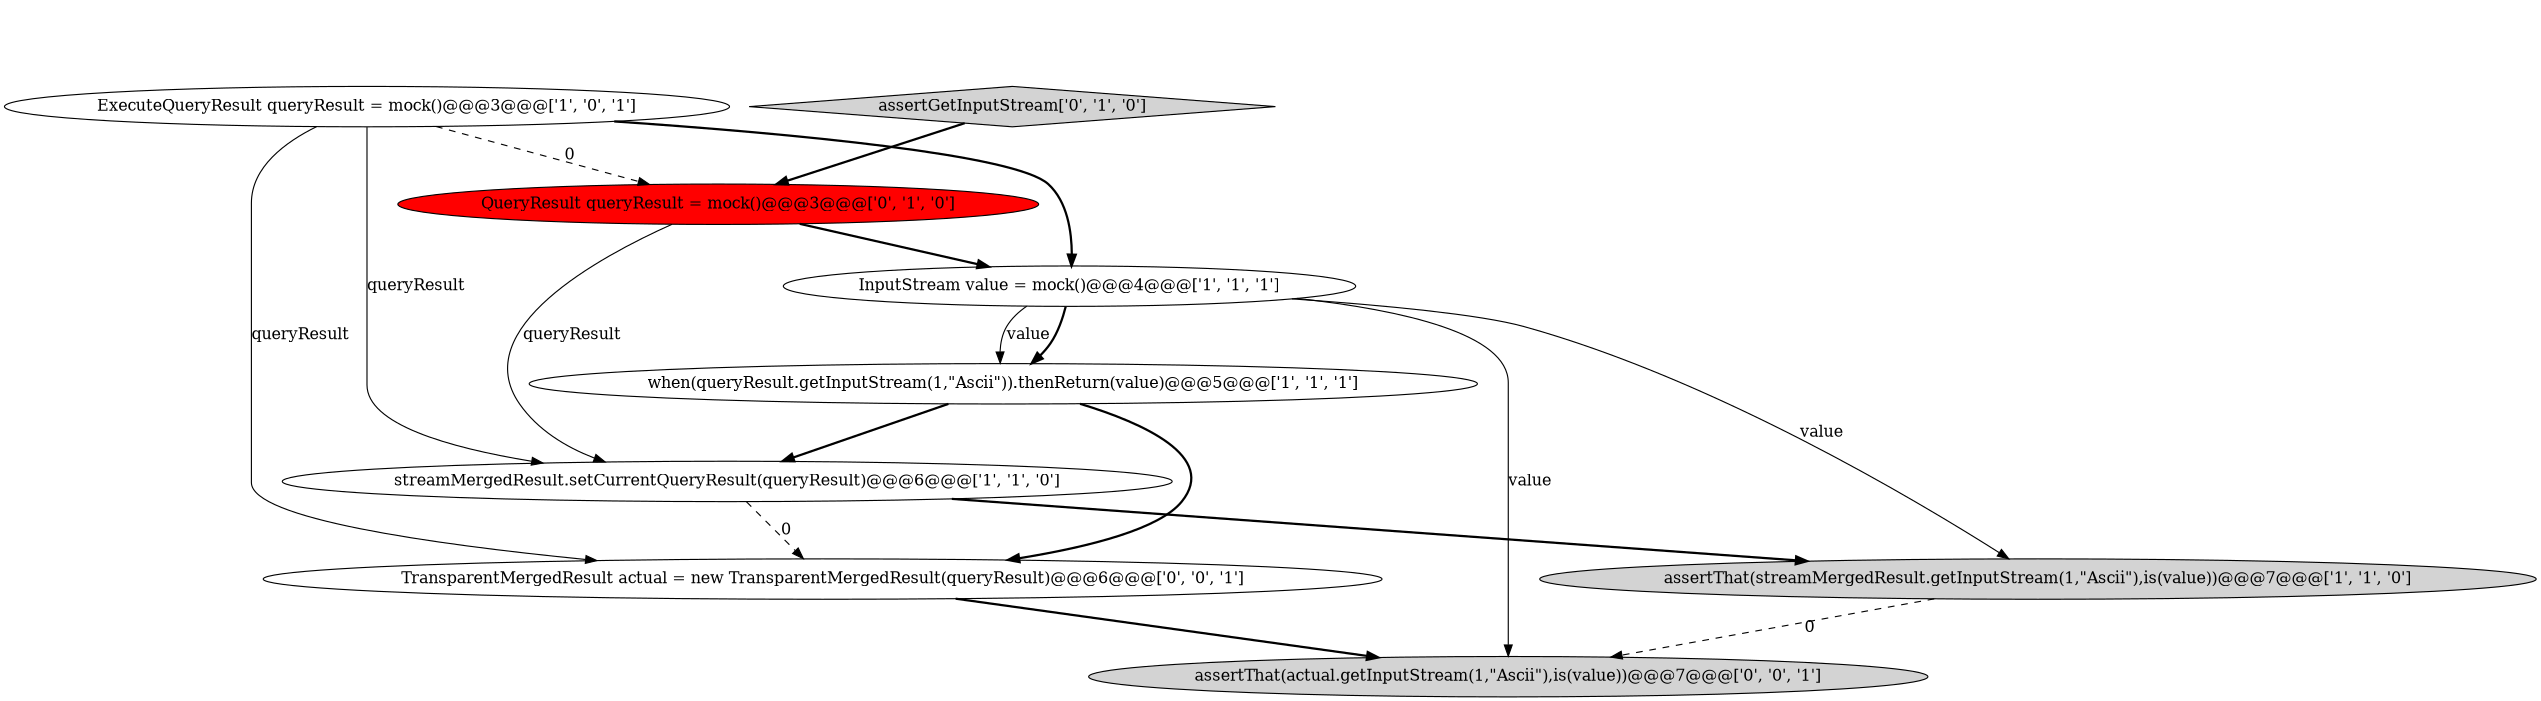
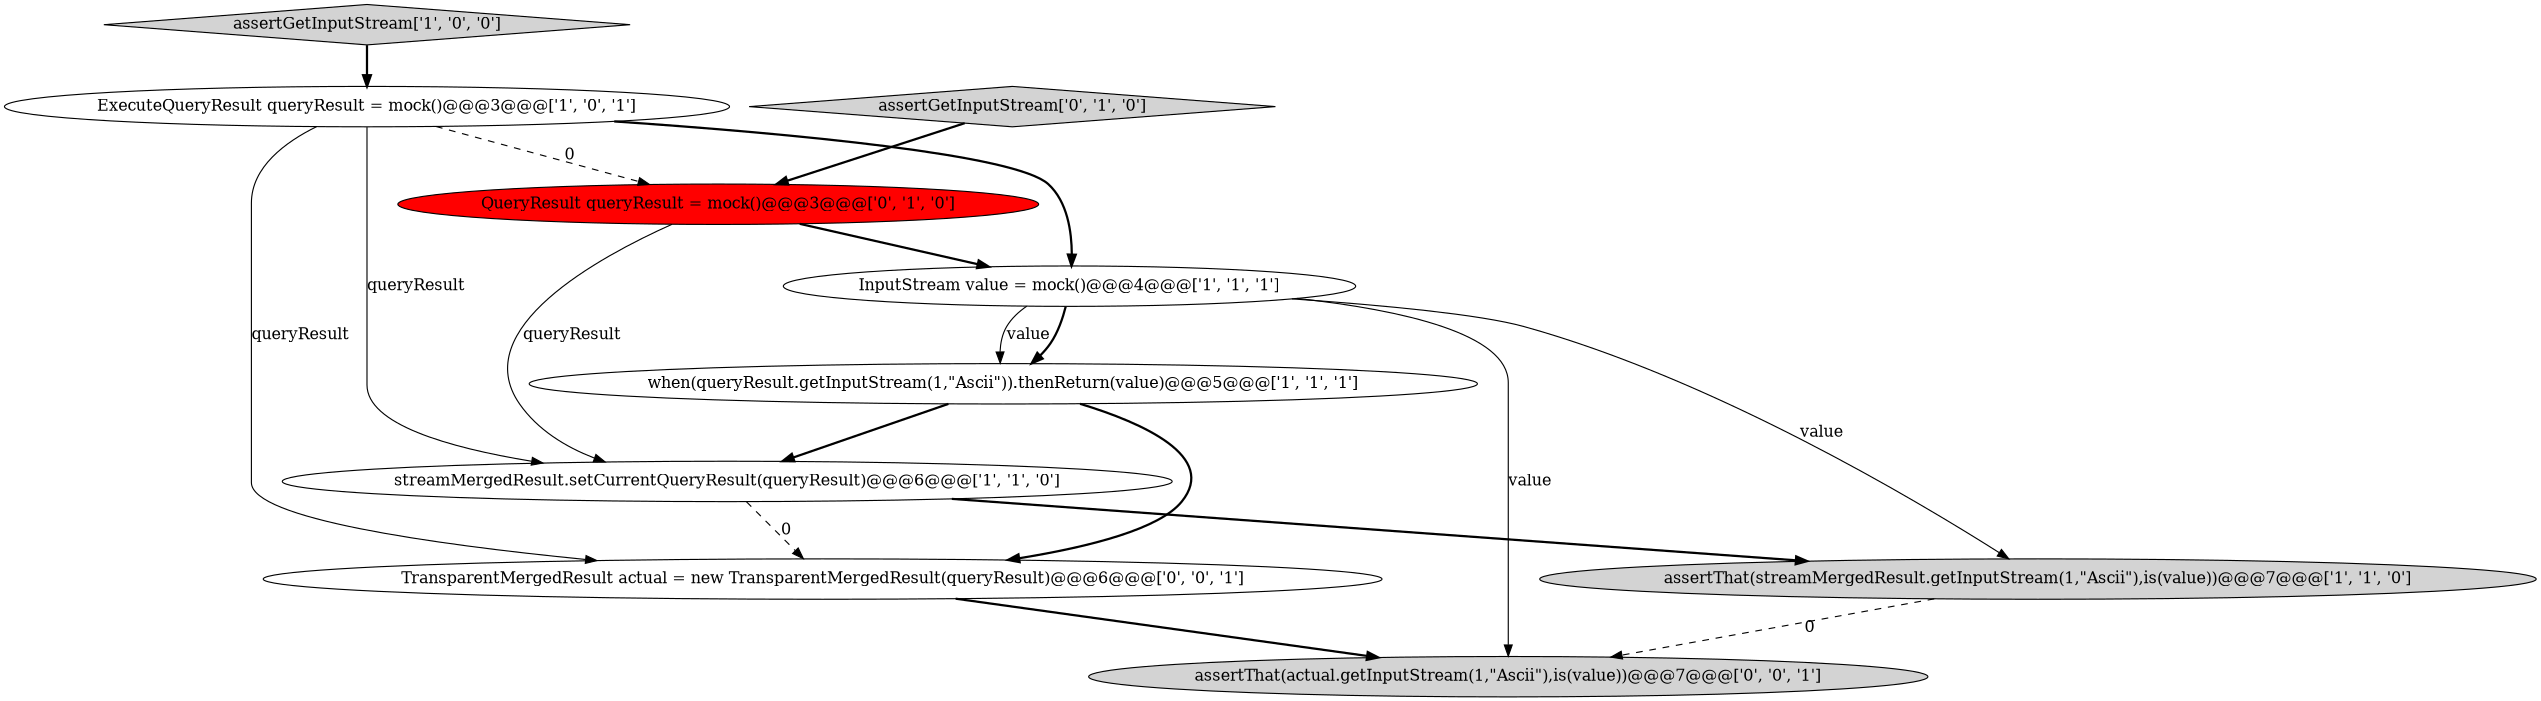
none -> (367, 25)
